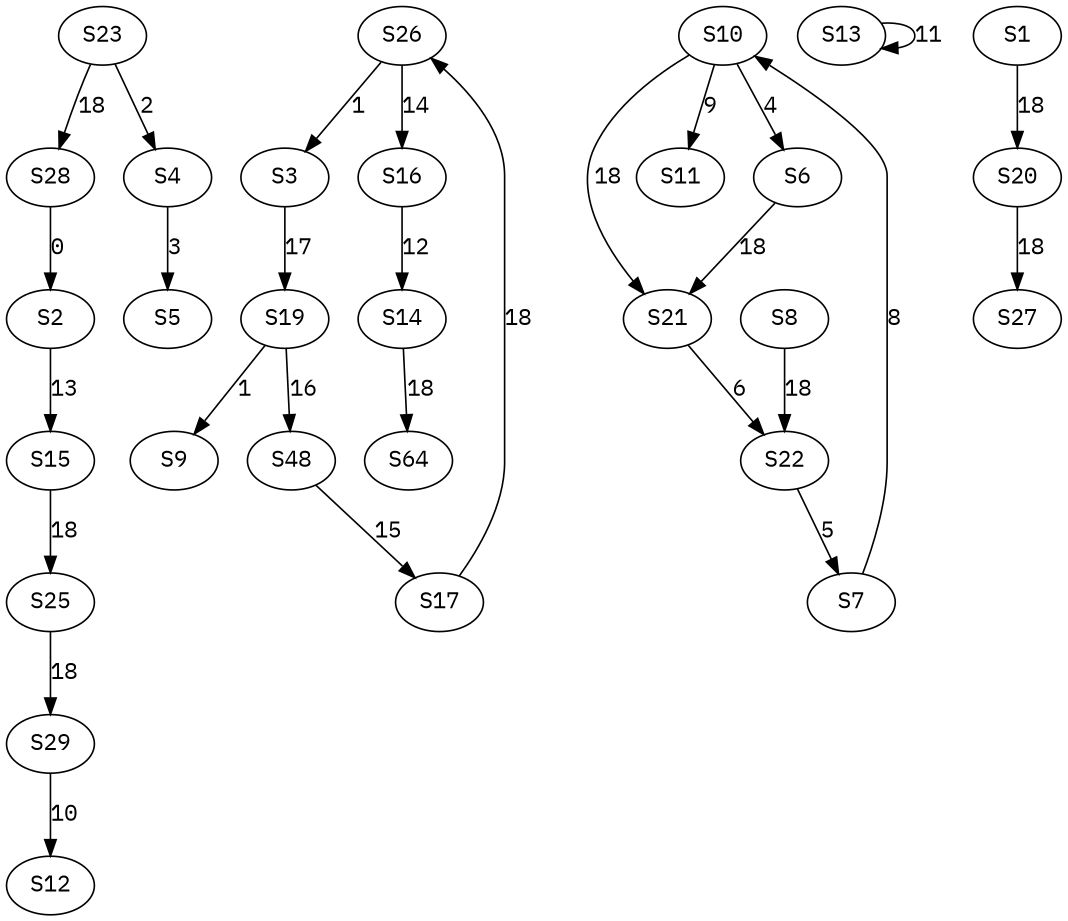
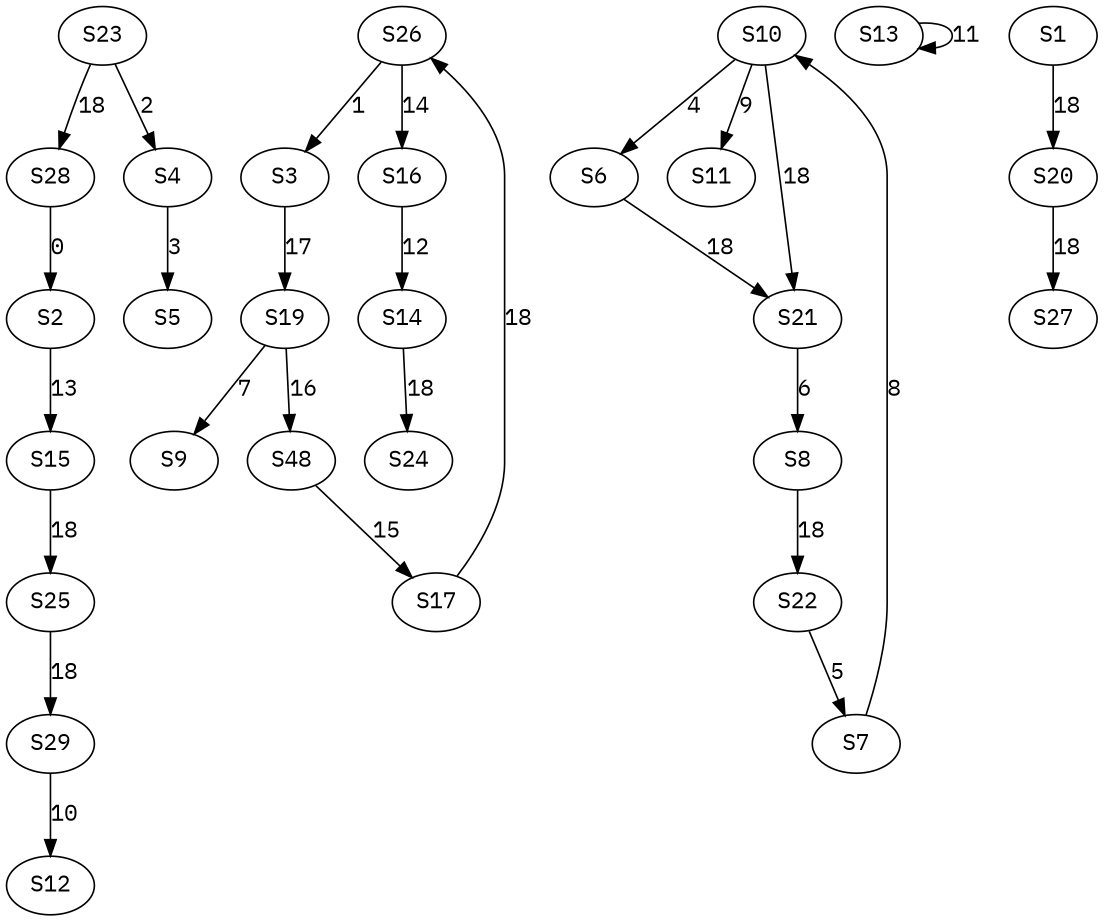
(721, 384) -> (798, 382)
(245, 390) -> (245, 390)
(409, 461) -> (409, 461)
